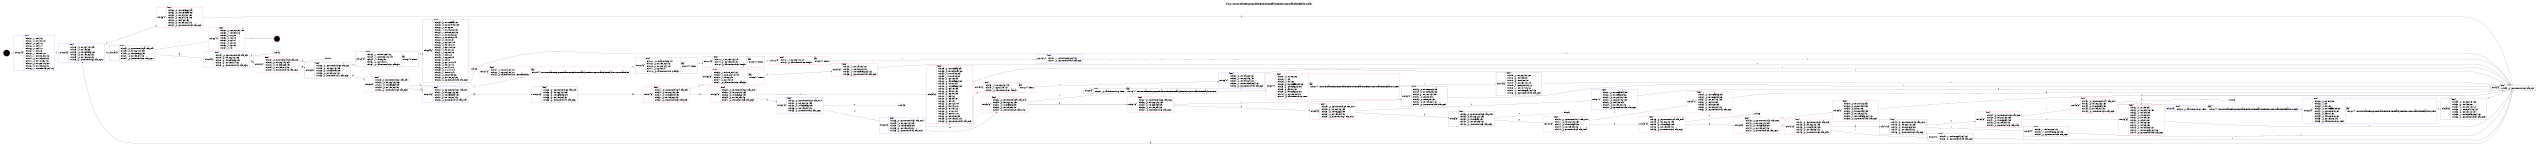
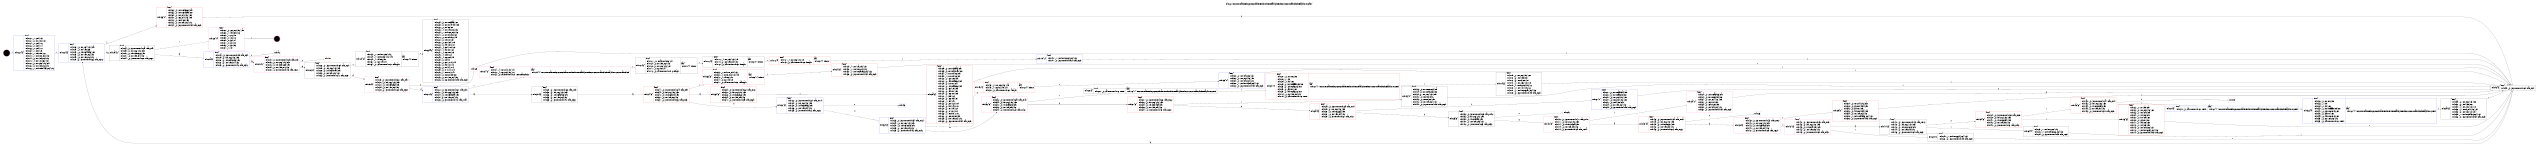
(766, 100) -> (732, 107)
